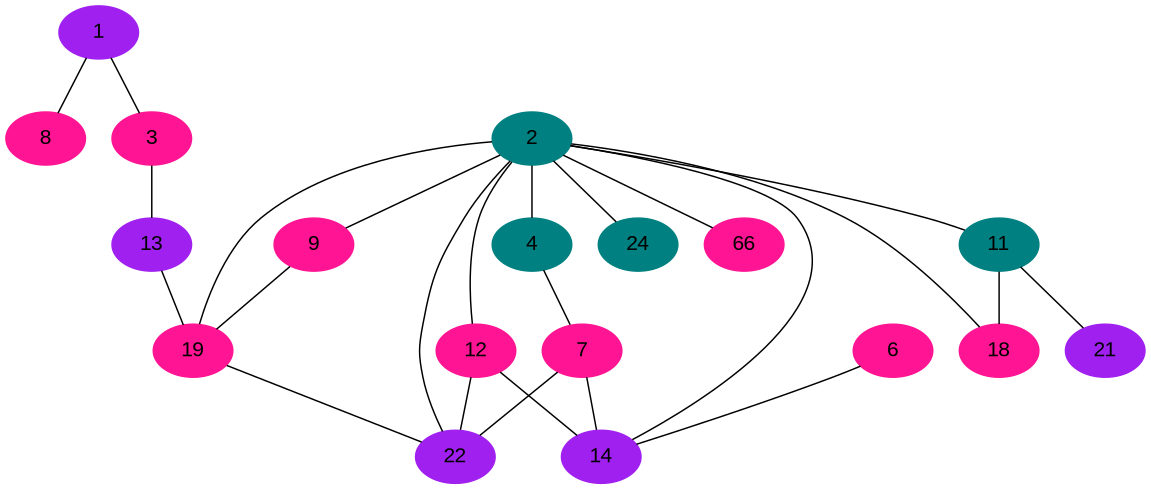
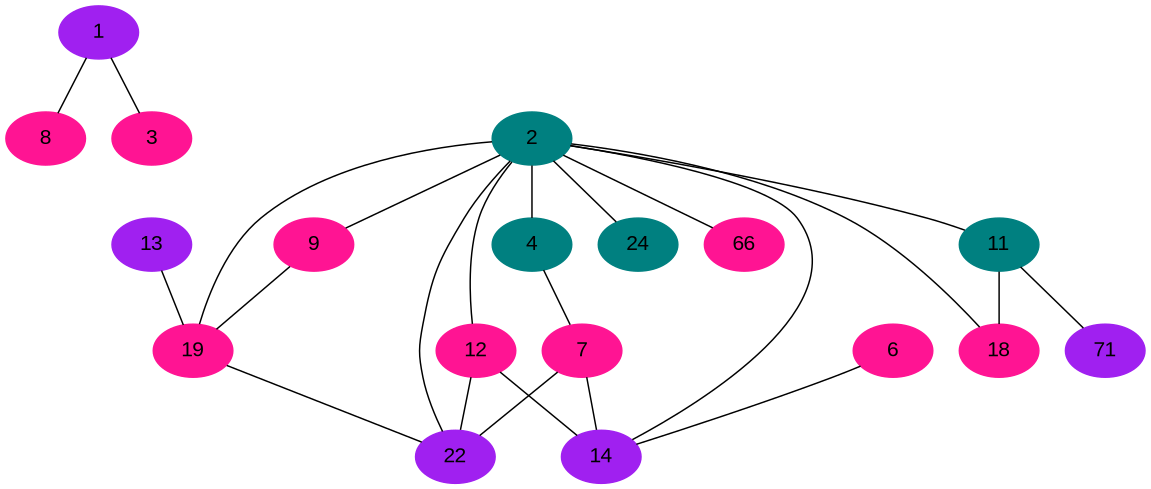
(152, 192) -> none
(1105, 351) -> (1105, 351)
